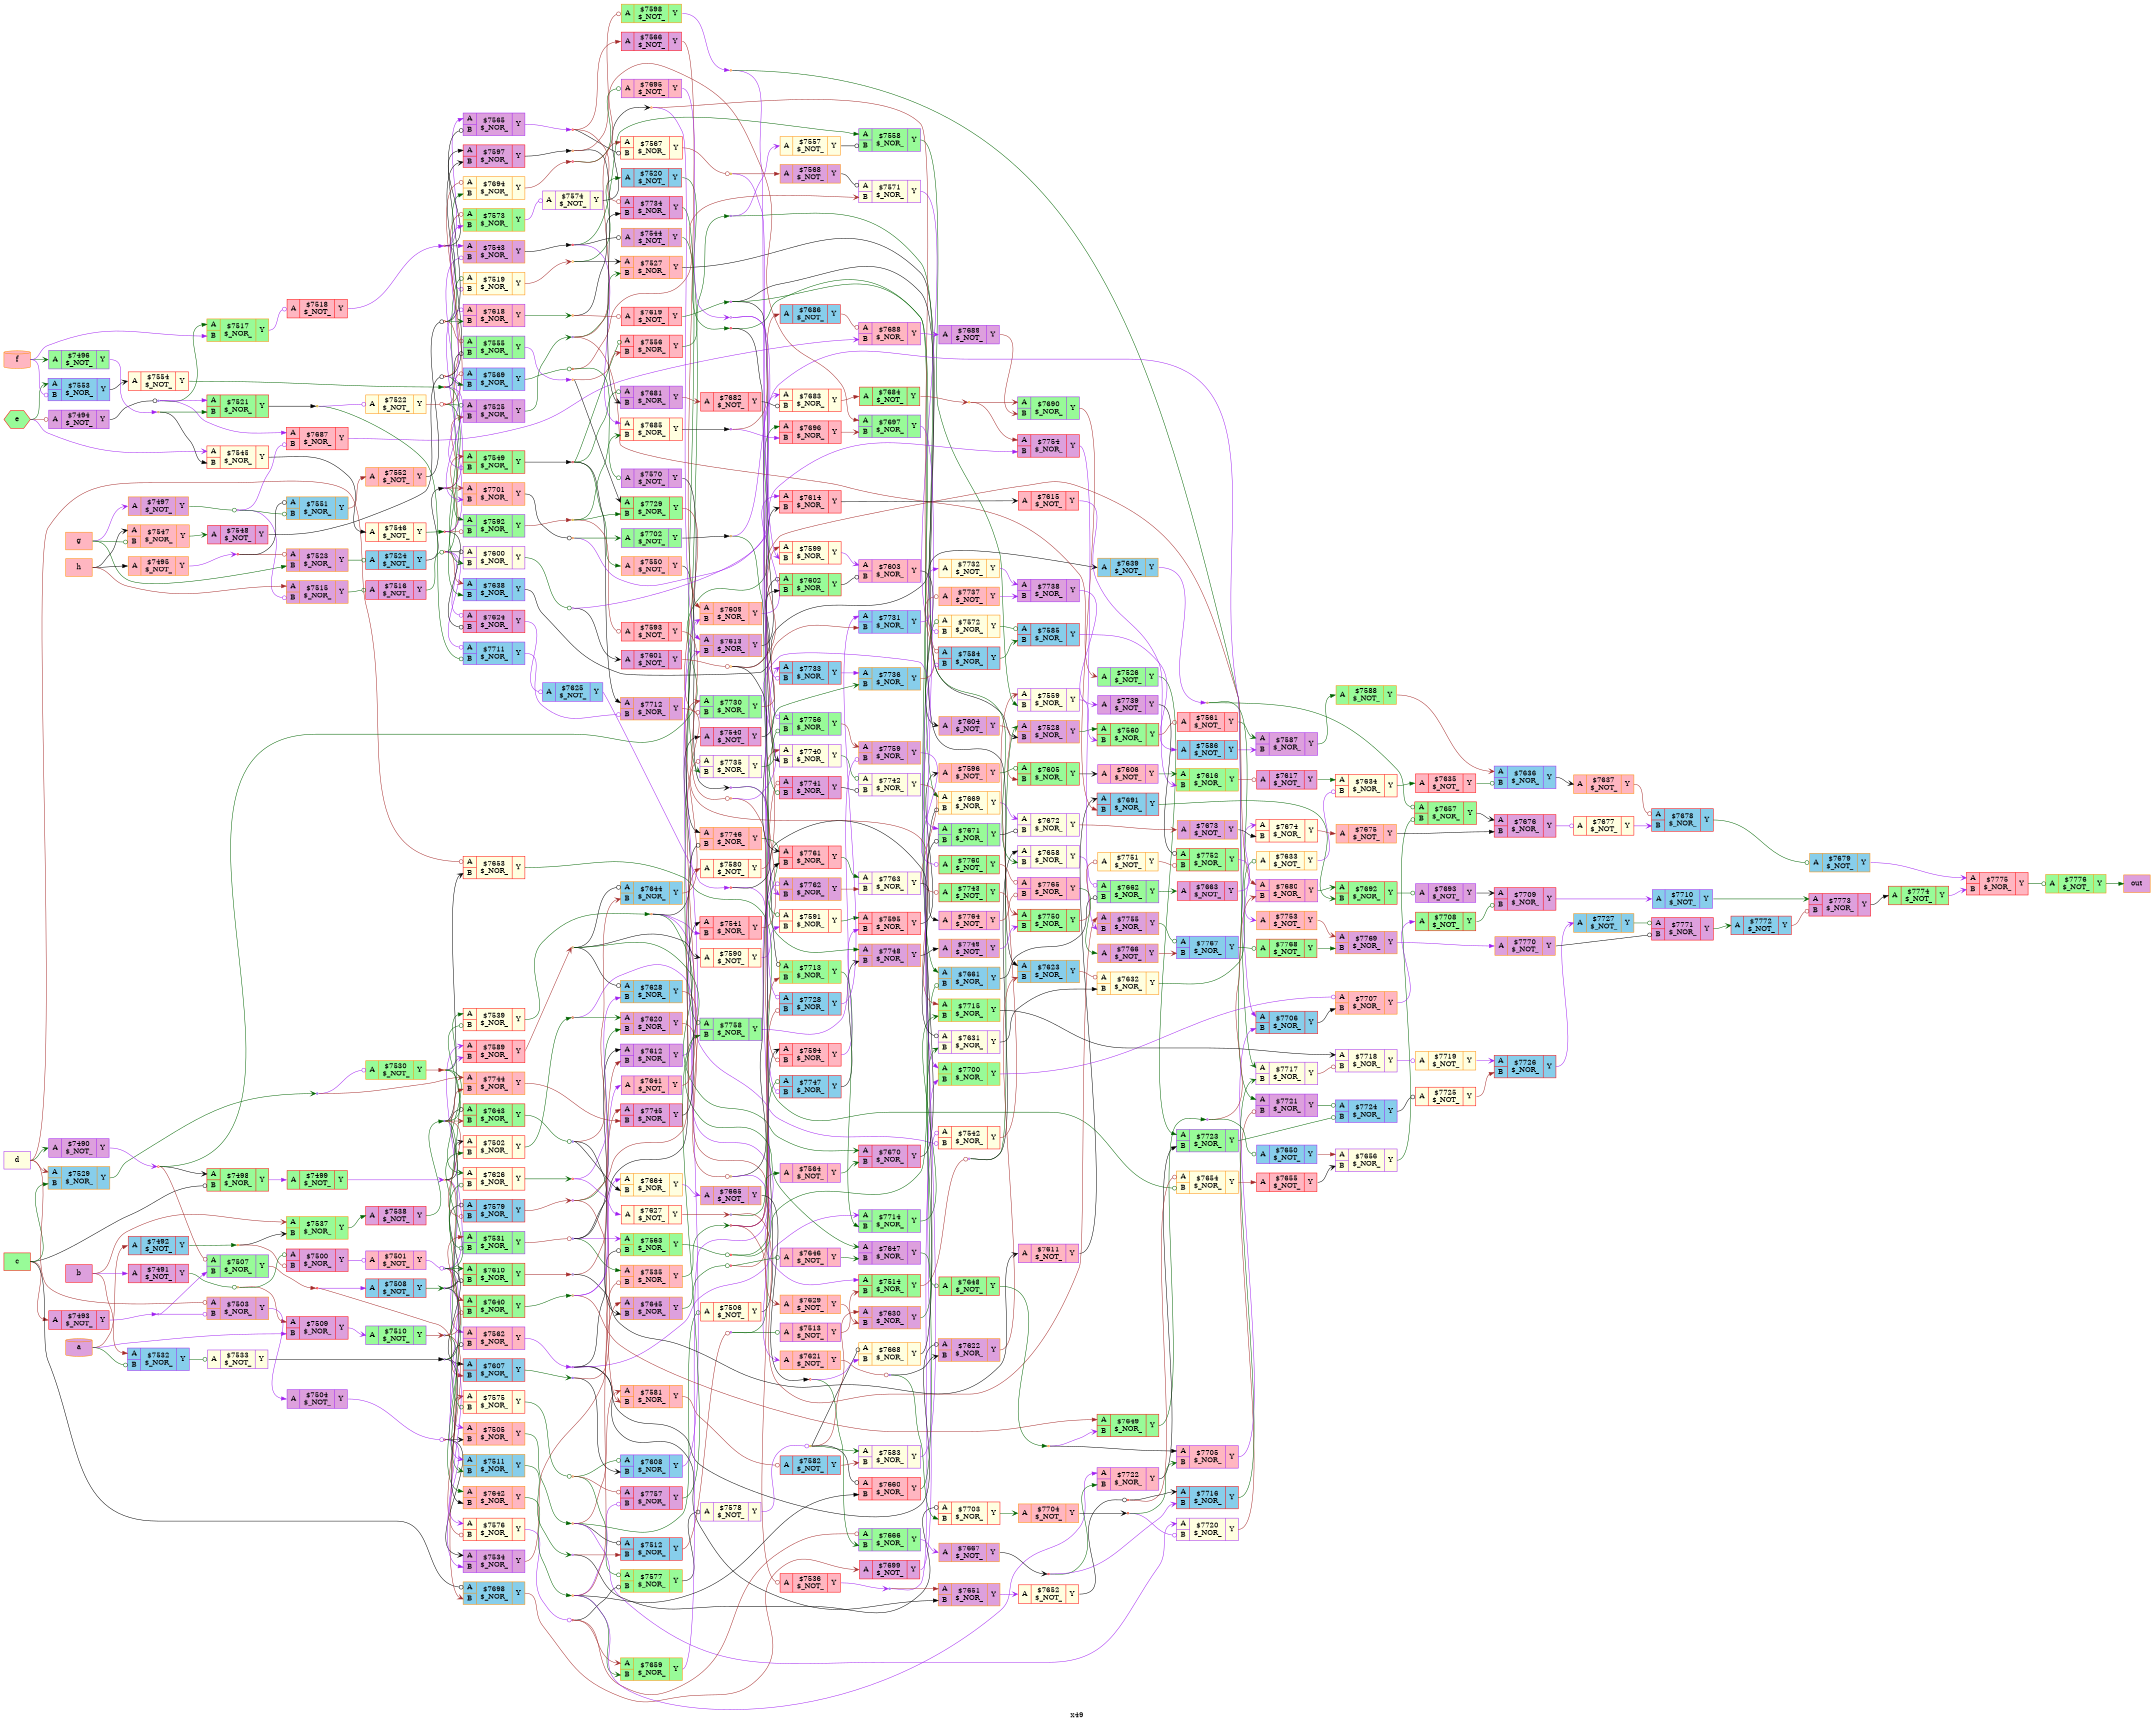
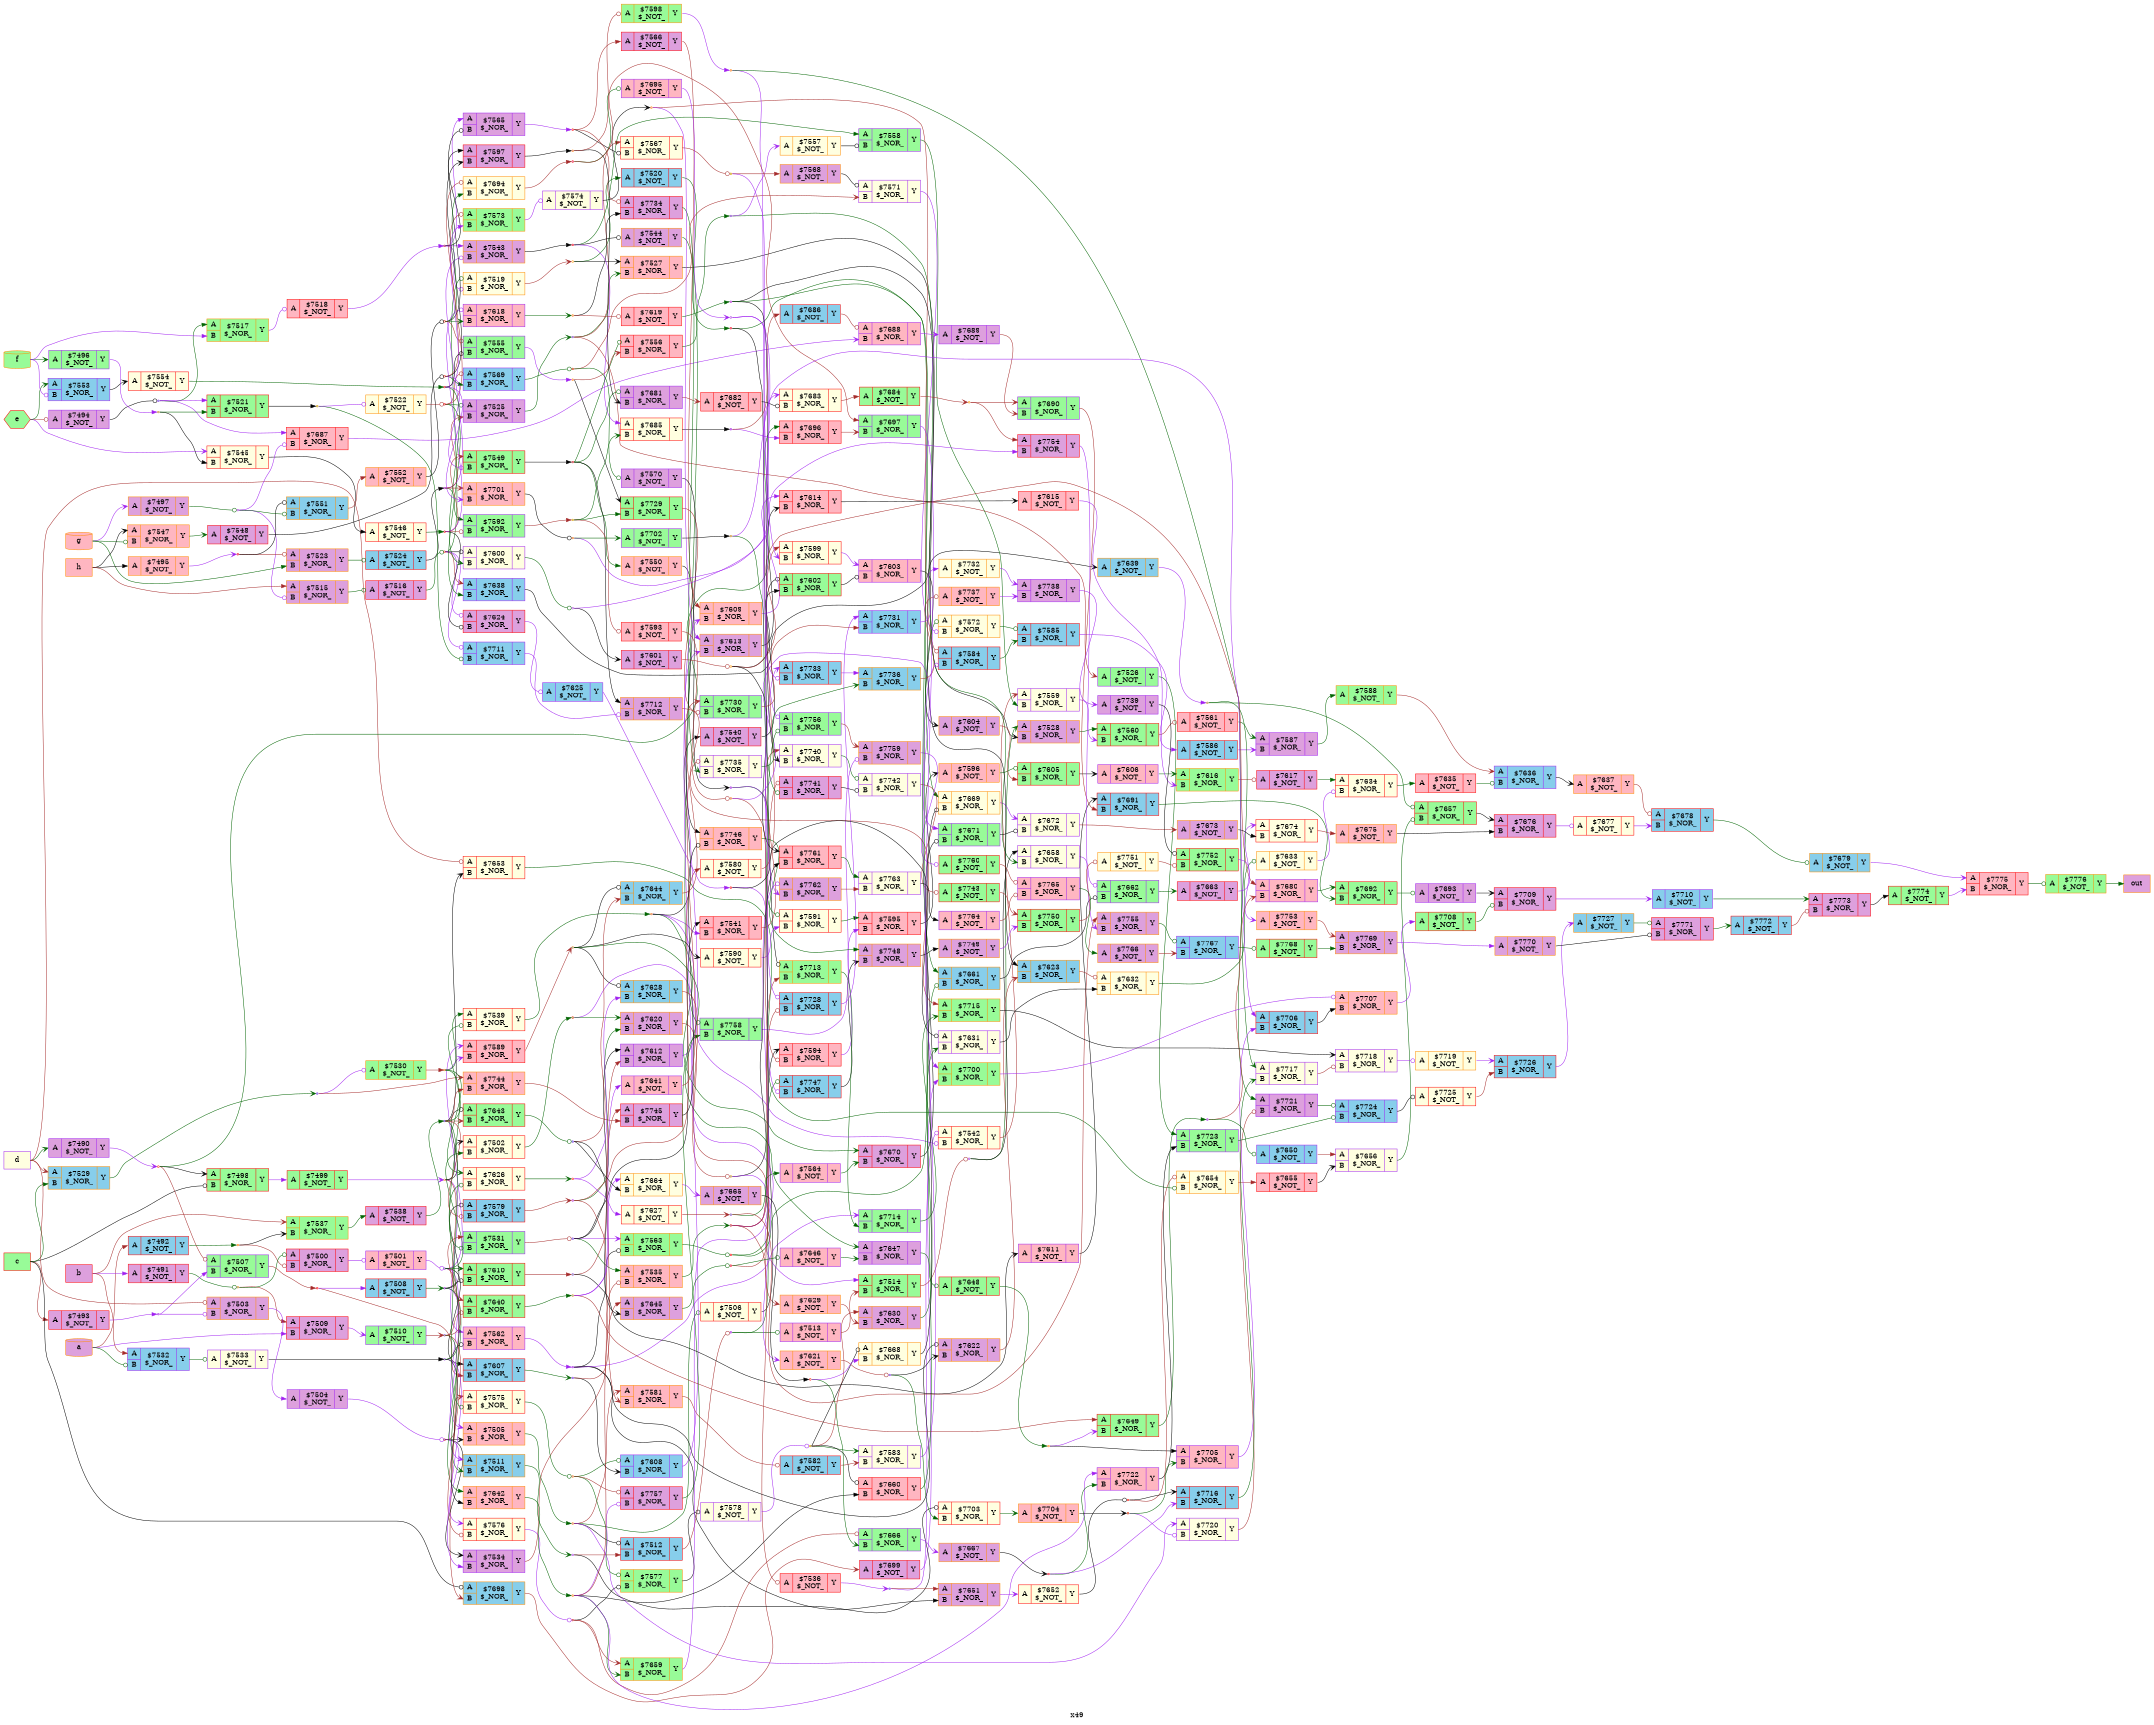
(17, 360) -> (17, 360)
(79, 541) -> (79, 541)
